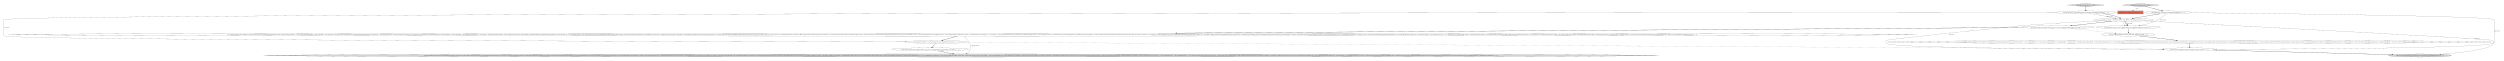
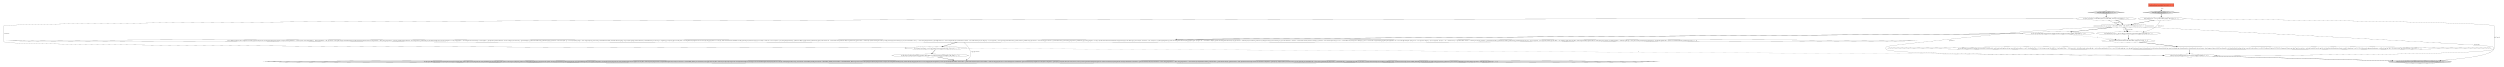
(2136, 8) -> (2161, 8)
